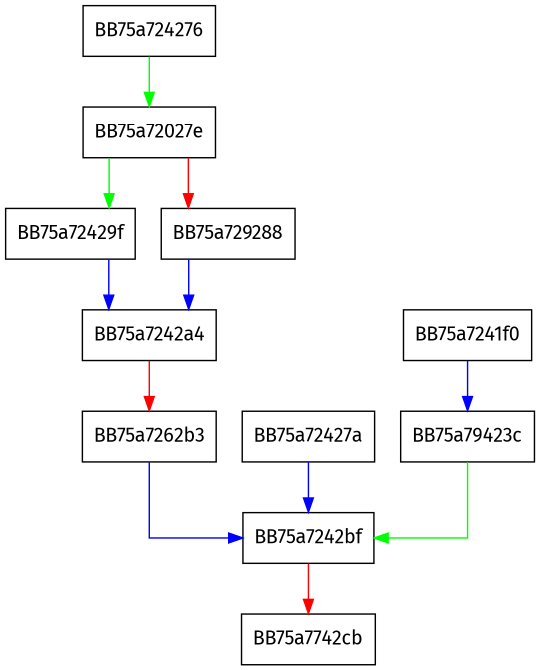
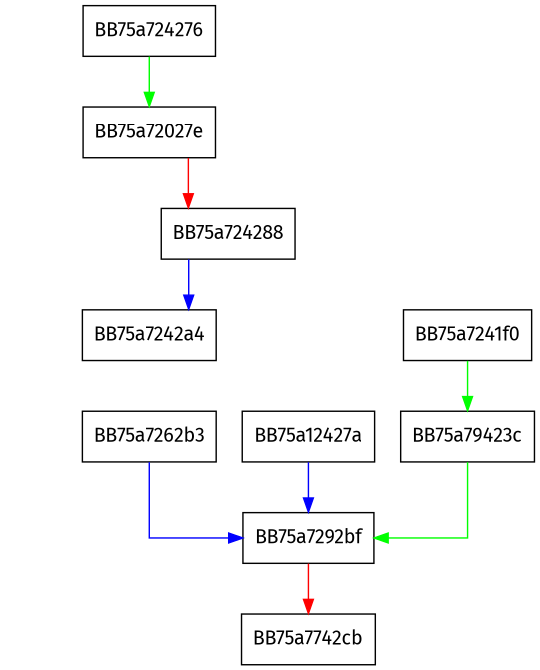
(70, 234) -> none
(228, 234) -> (228, 234)
(149, 379) -> none
(468, 379) -> (468, 379)
(308, 437) -> (308, 437)
(308, 538) -> (308, 538)
